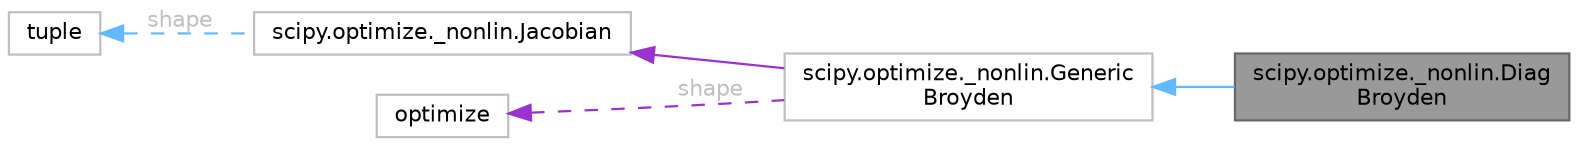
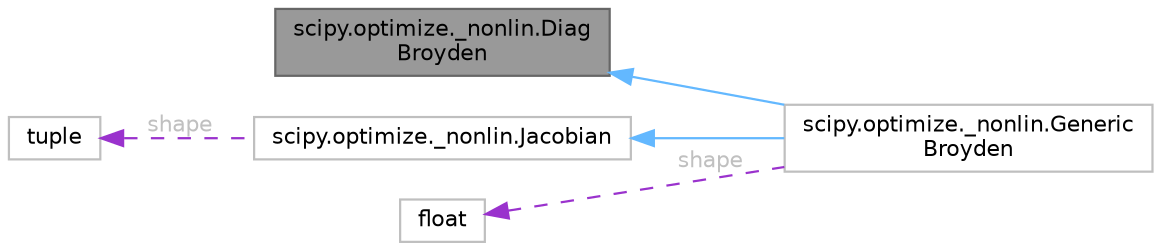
(189, 33) -> (189, 138)
(719, 62) -> (719, 138)
(1205, 87) -> (708, 91)
(442, 116) -> (442, 221)
